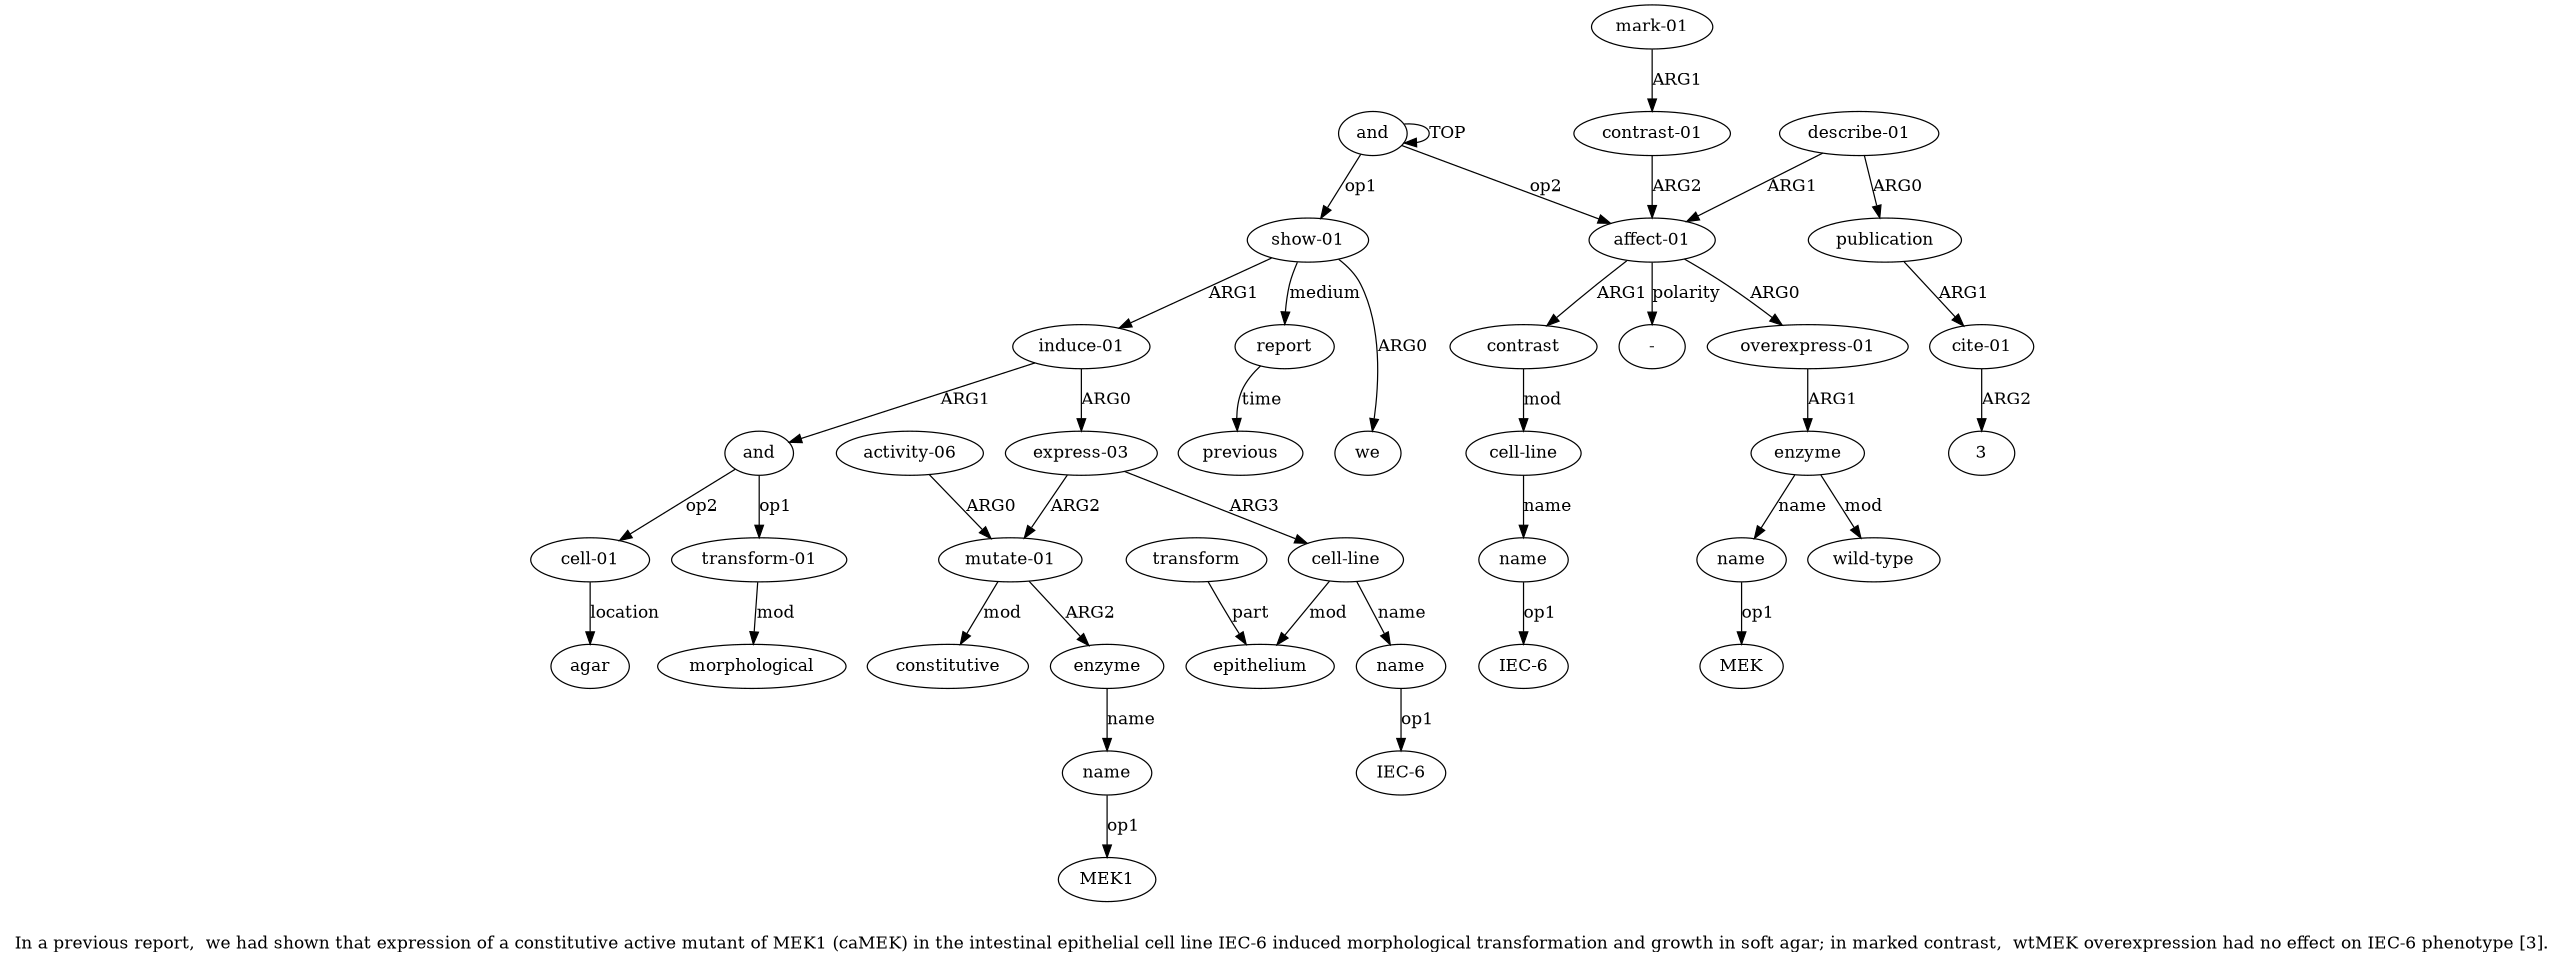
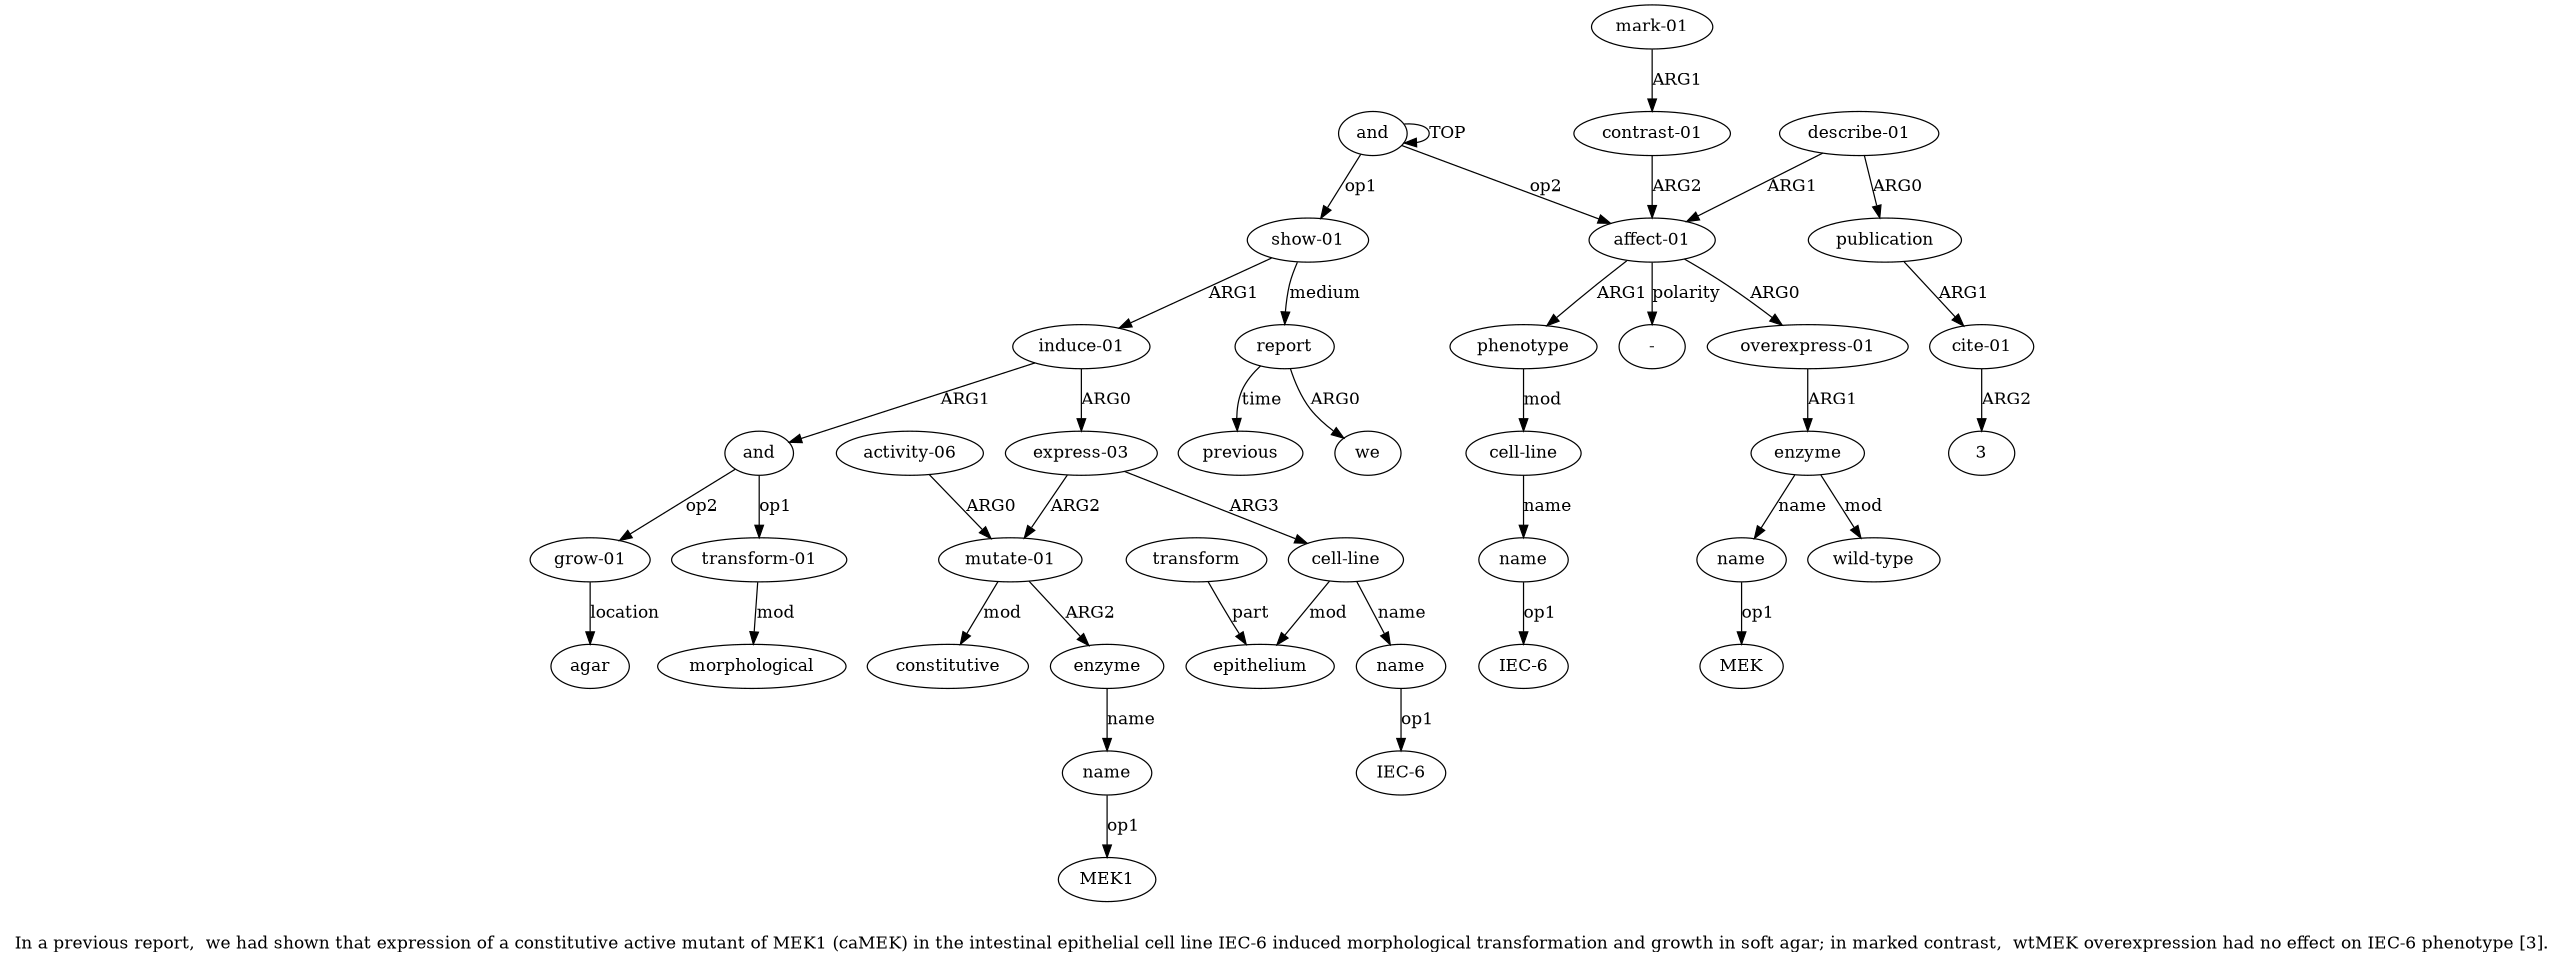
(1375, 334) -> (1306, 404)
(1524, 347) -> (1524, 347)
(590, 560) -> (590, 560)
